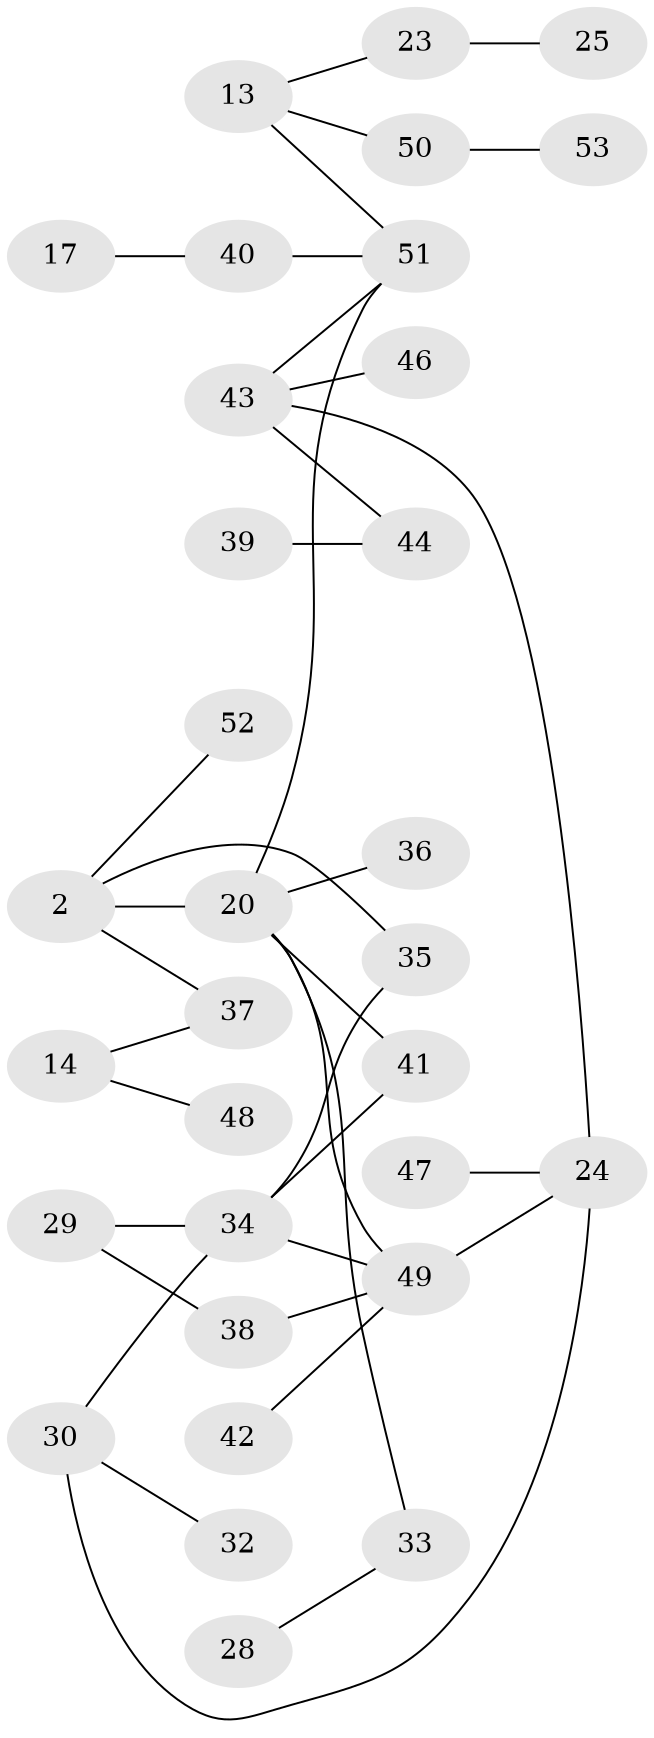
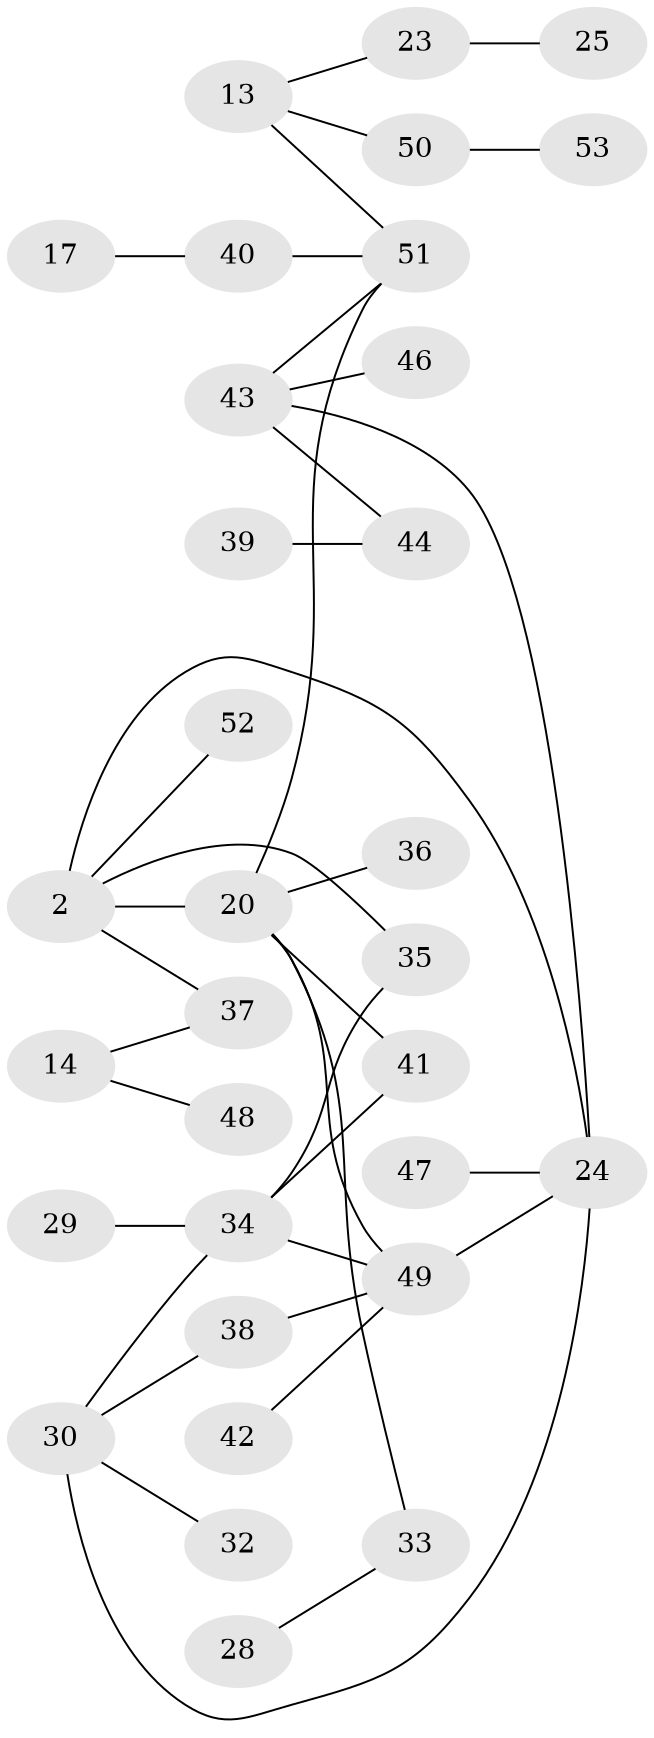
none -> (399, 722)
(150, 1279) -> (150, 1385)
